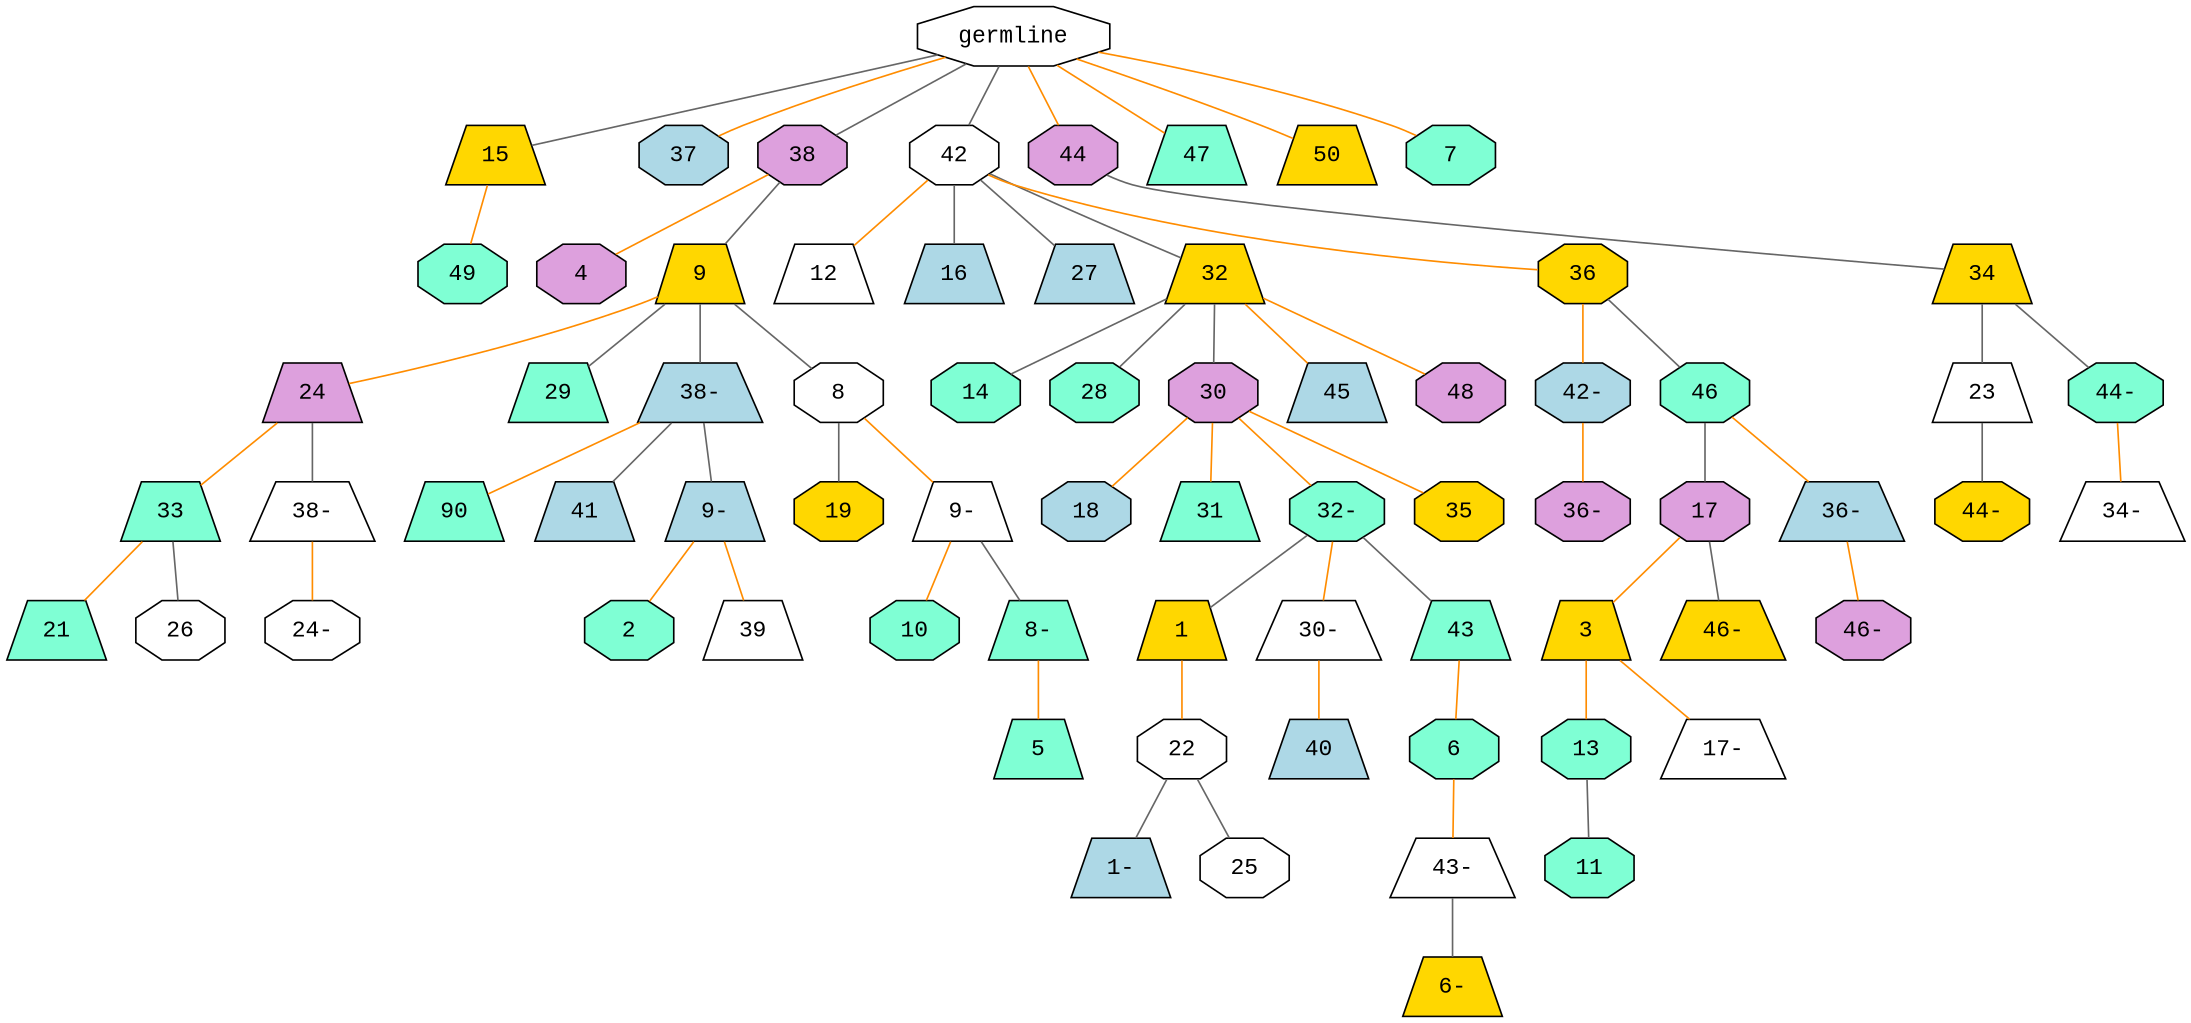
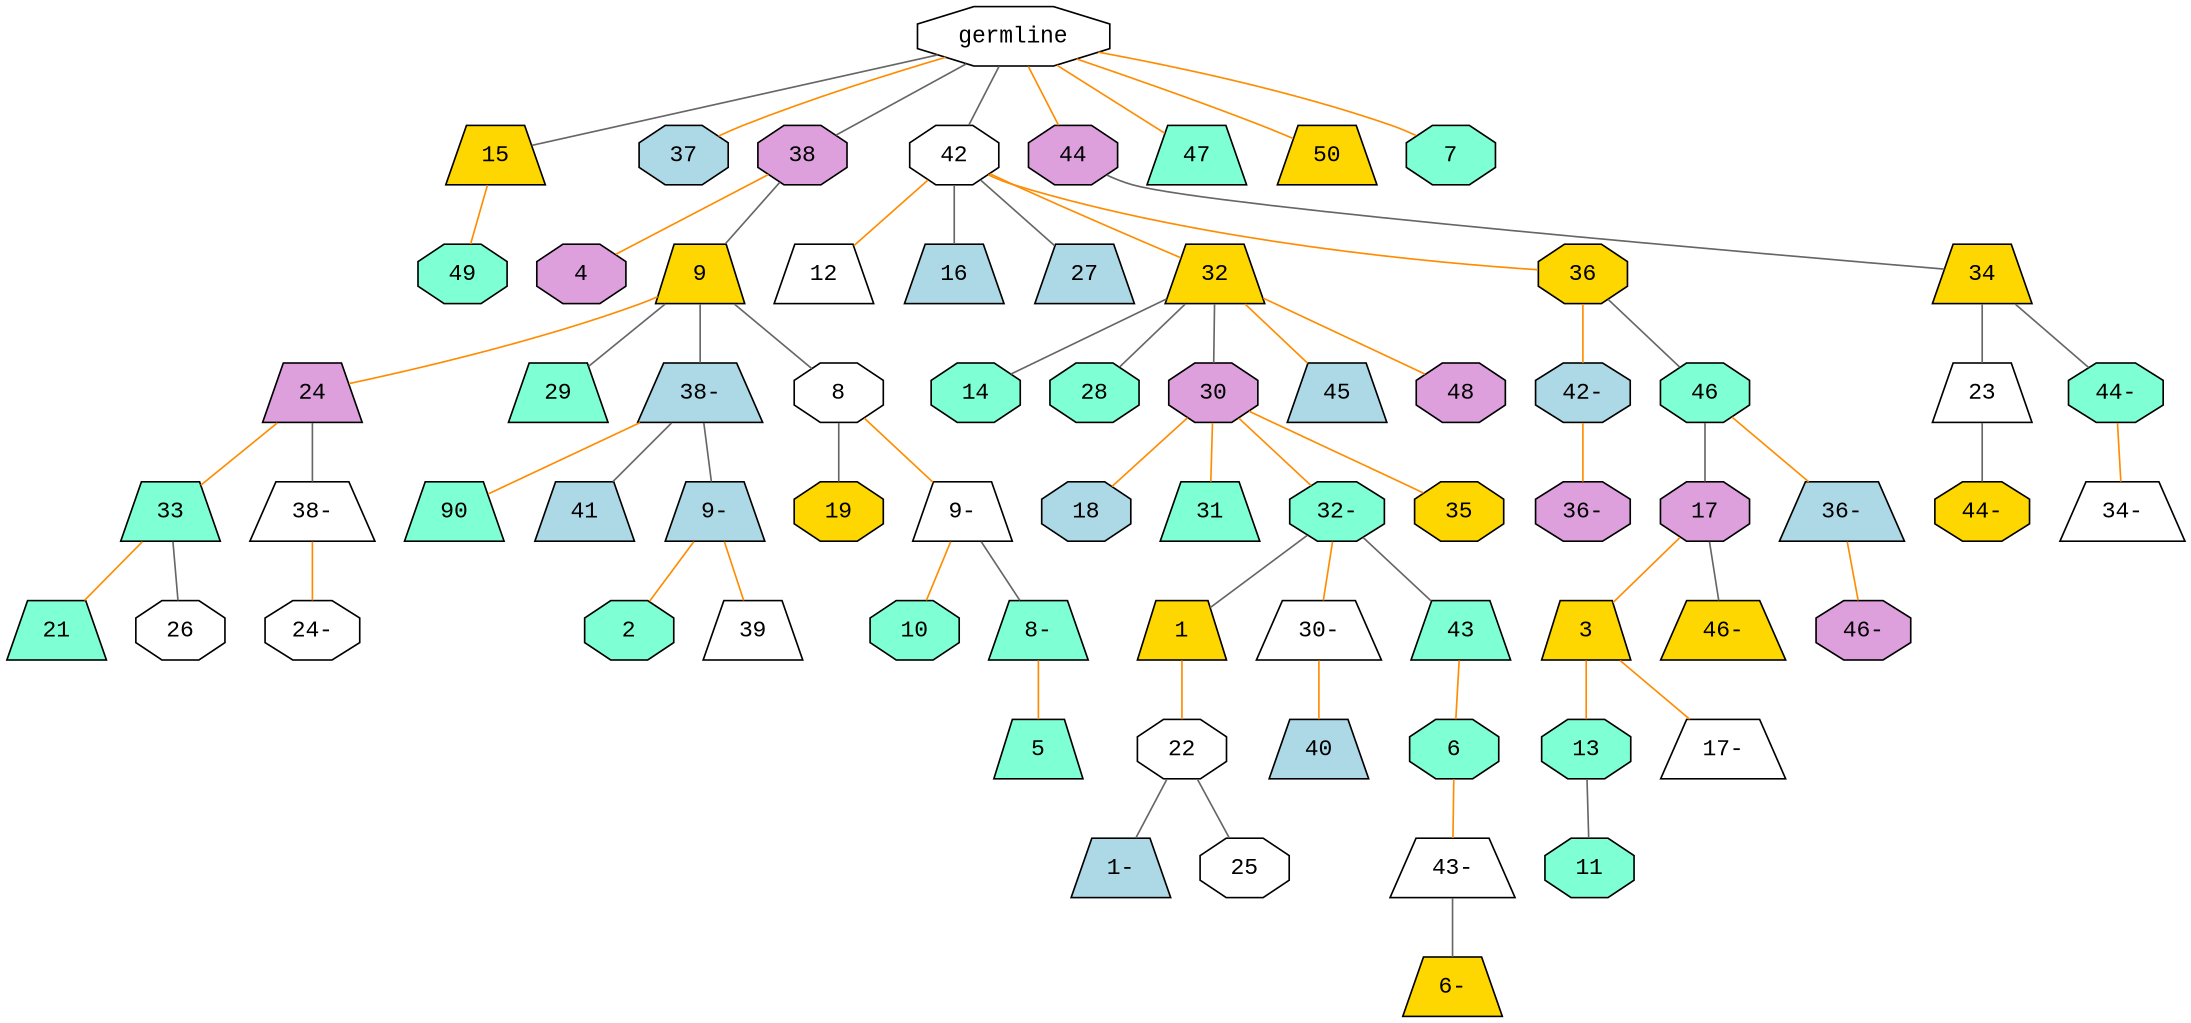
(1085, 216) -> (1085, 216)
